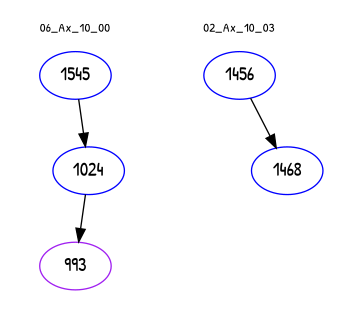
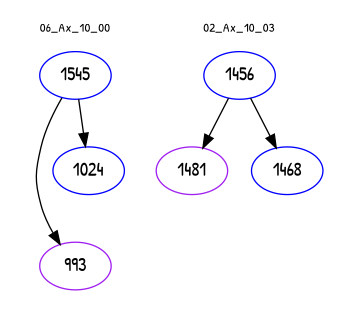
none -> (192, 171)
(83, 212) -> (37, 164)
